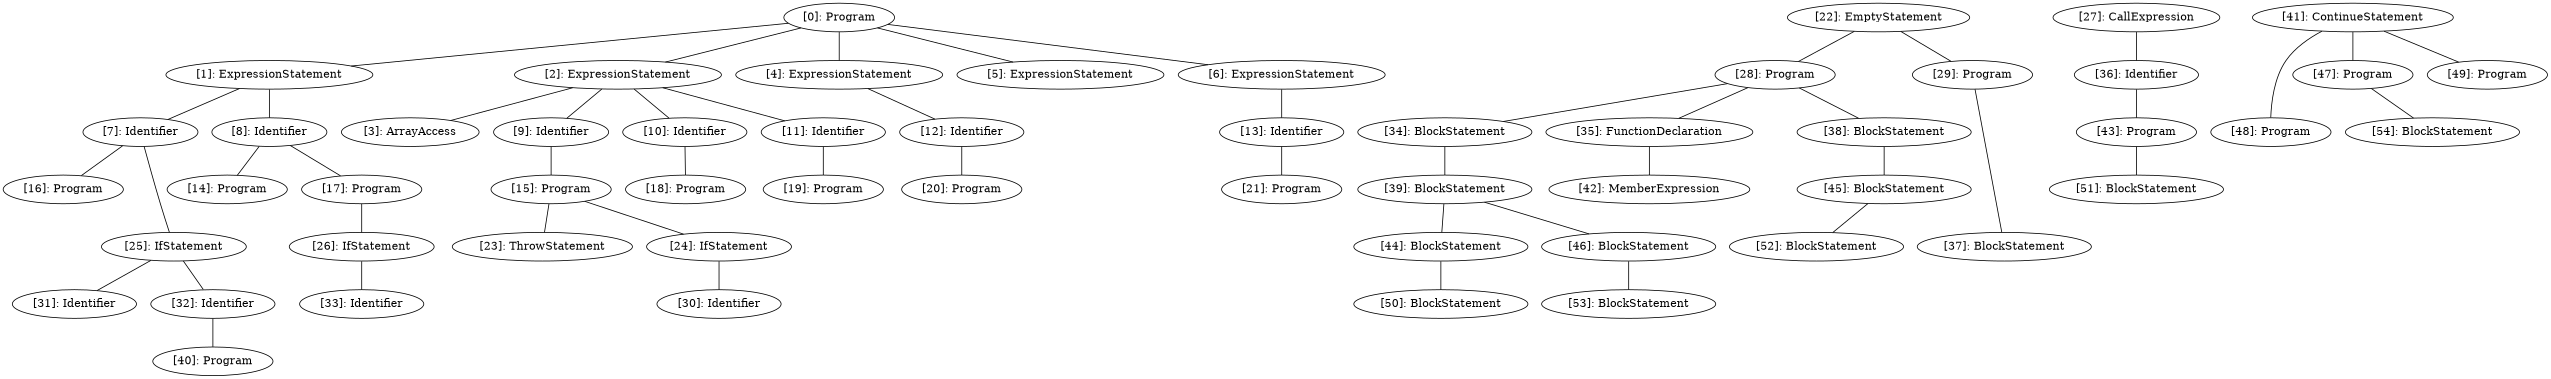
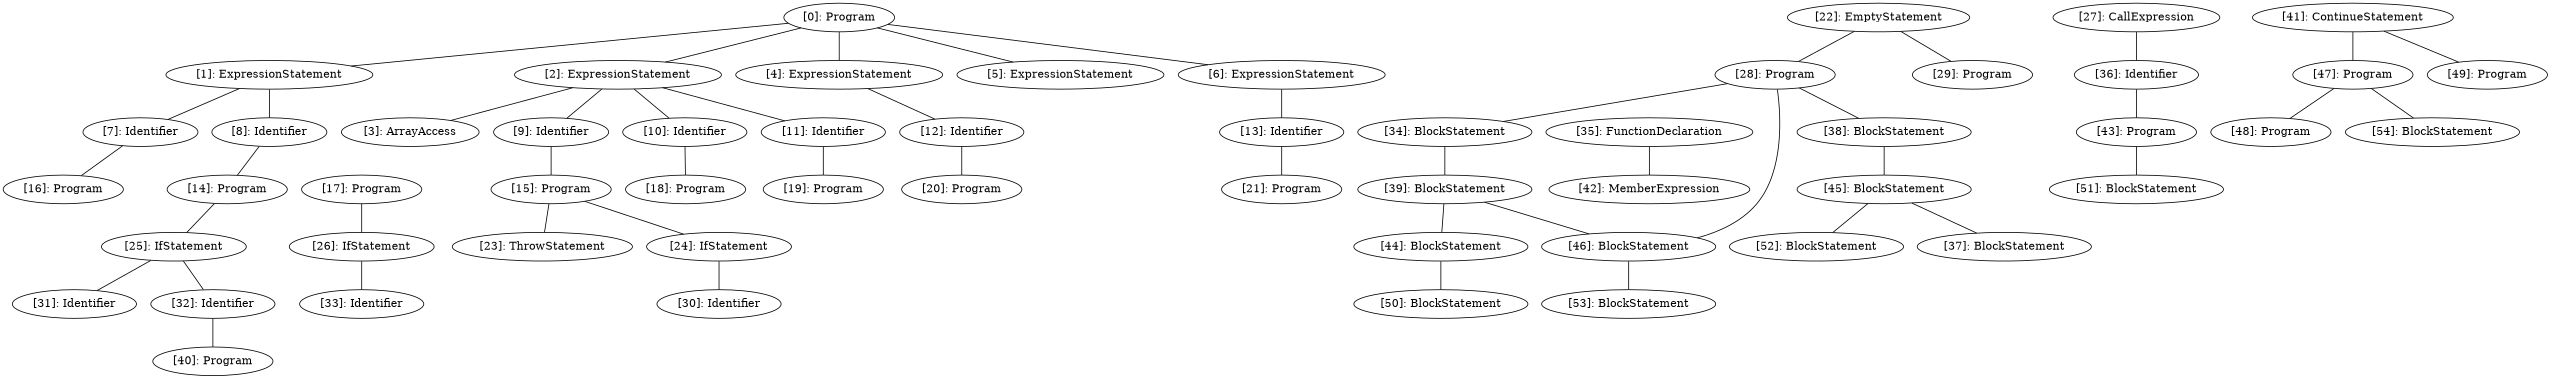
(2283, 66) -> (2312, 103)
(1713, 103) -> (1769, 182)
(315, 161) -> none
(1988, 161) -> (1944, 218)
(156, 190) -> (200, 218)
